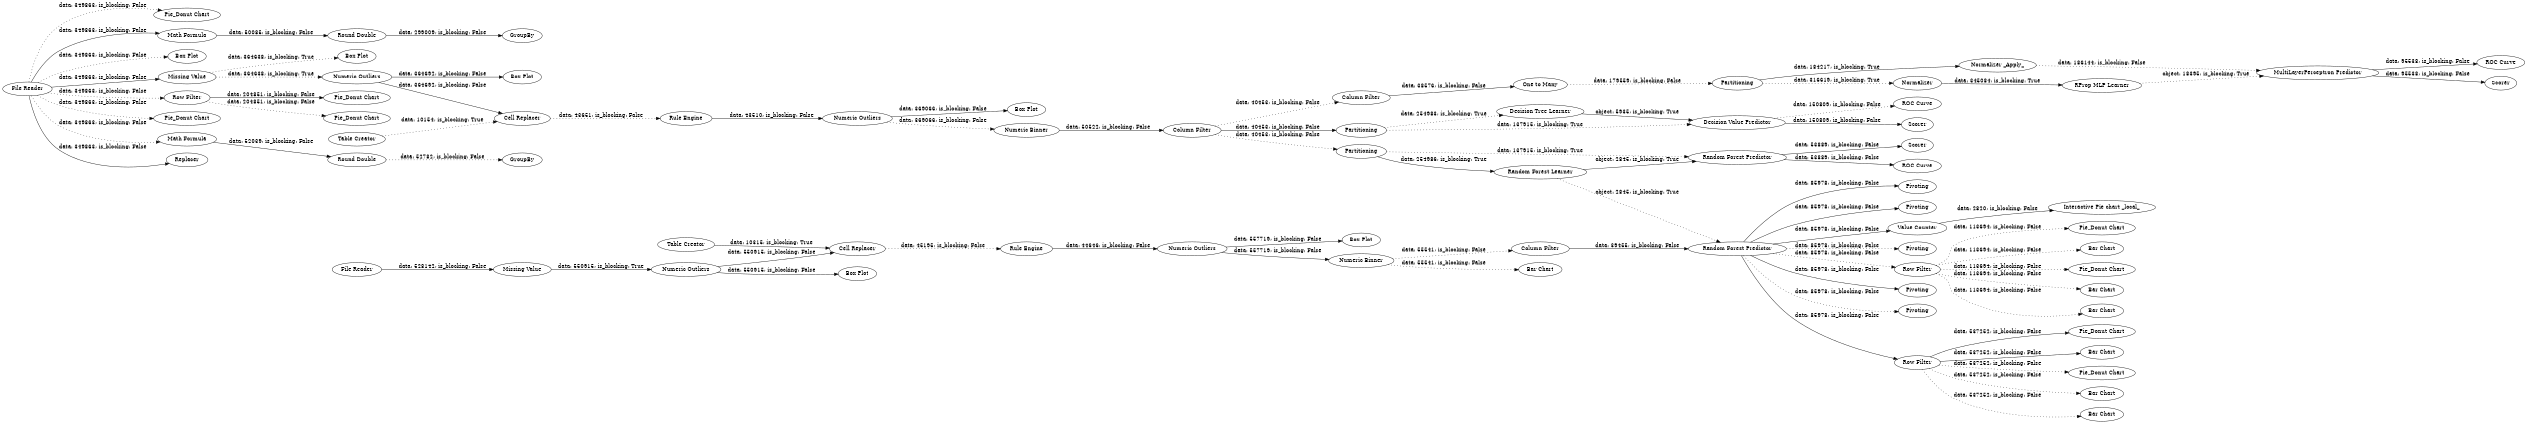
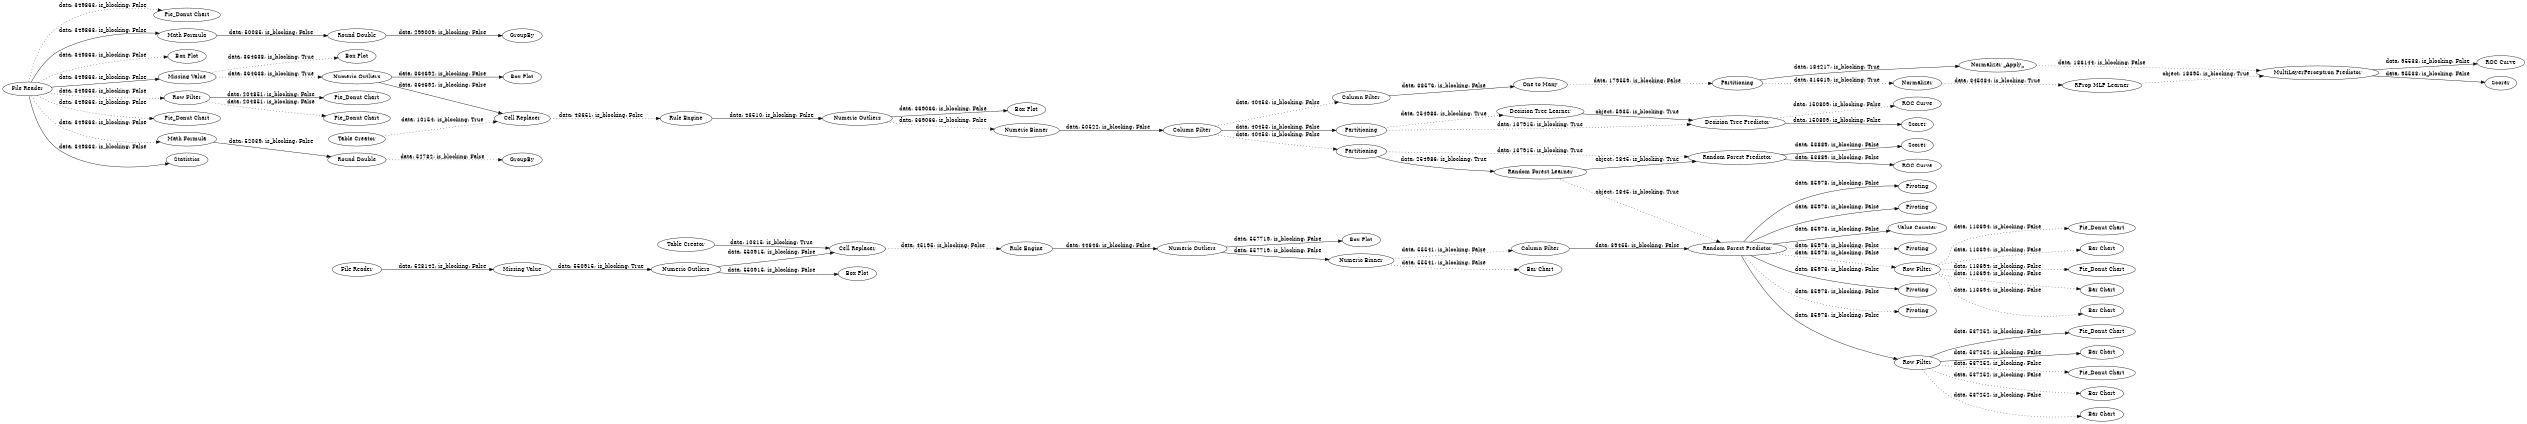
(2000, 84) -> (2000, 84)
(1737, 123) -> (1737, 123)
(187, 160) -> (187, 160)
(2102, 207) -> none
